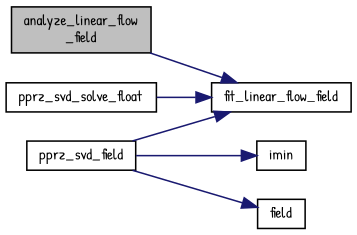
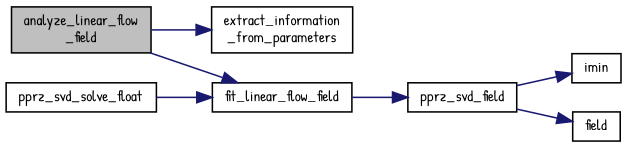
none -> (282, 30)
(174, 129) -> (372, 97)
